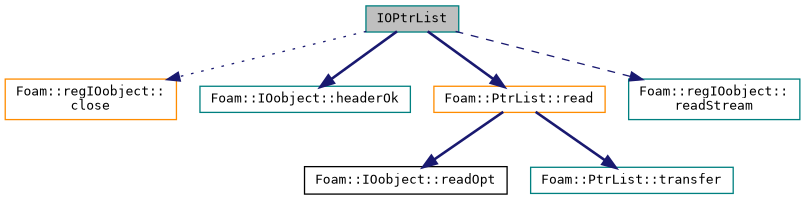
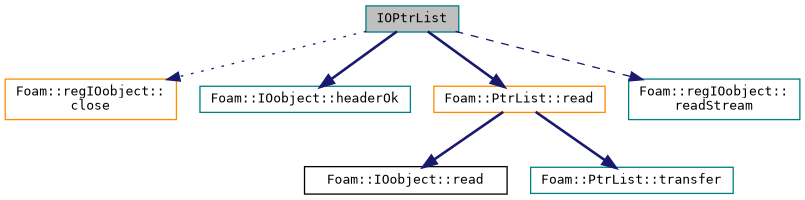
(406, 180) -> (406, 180)
